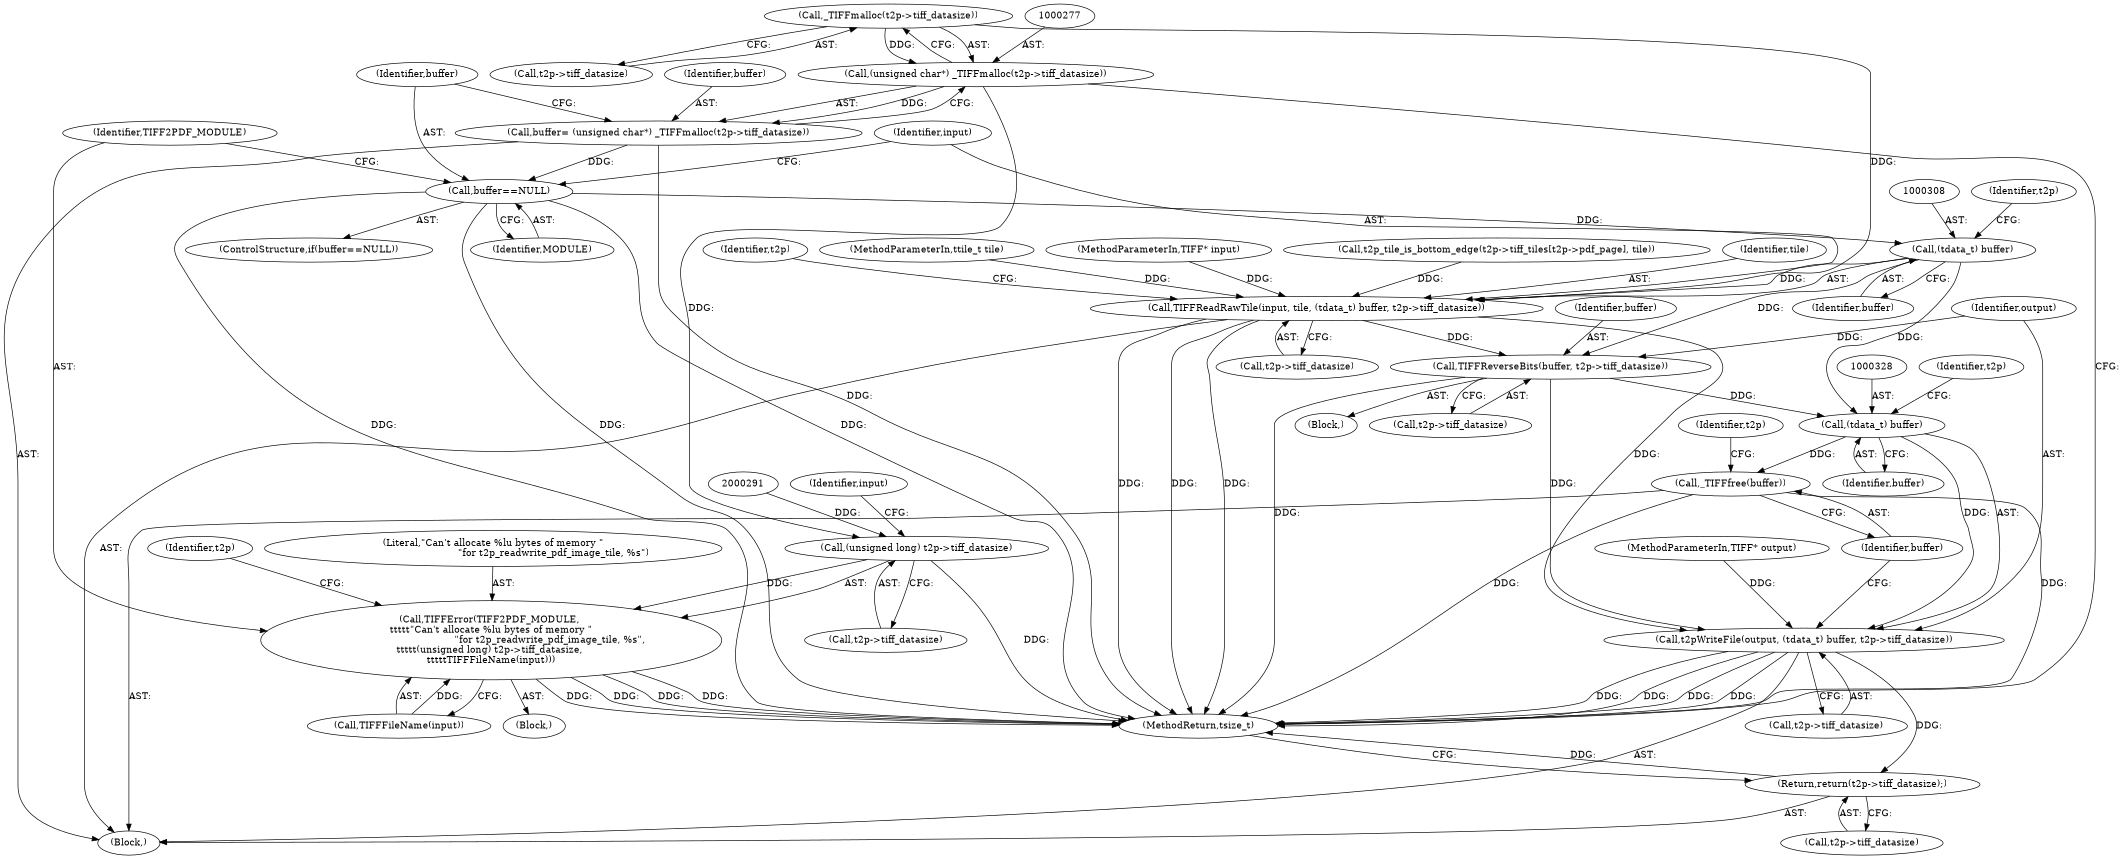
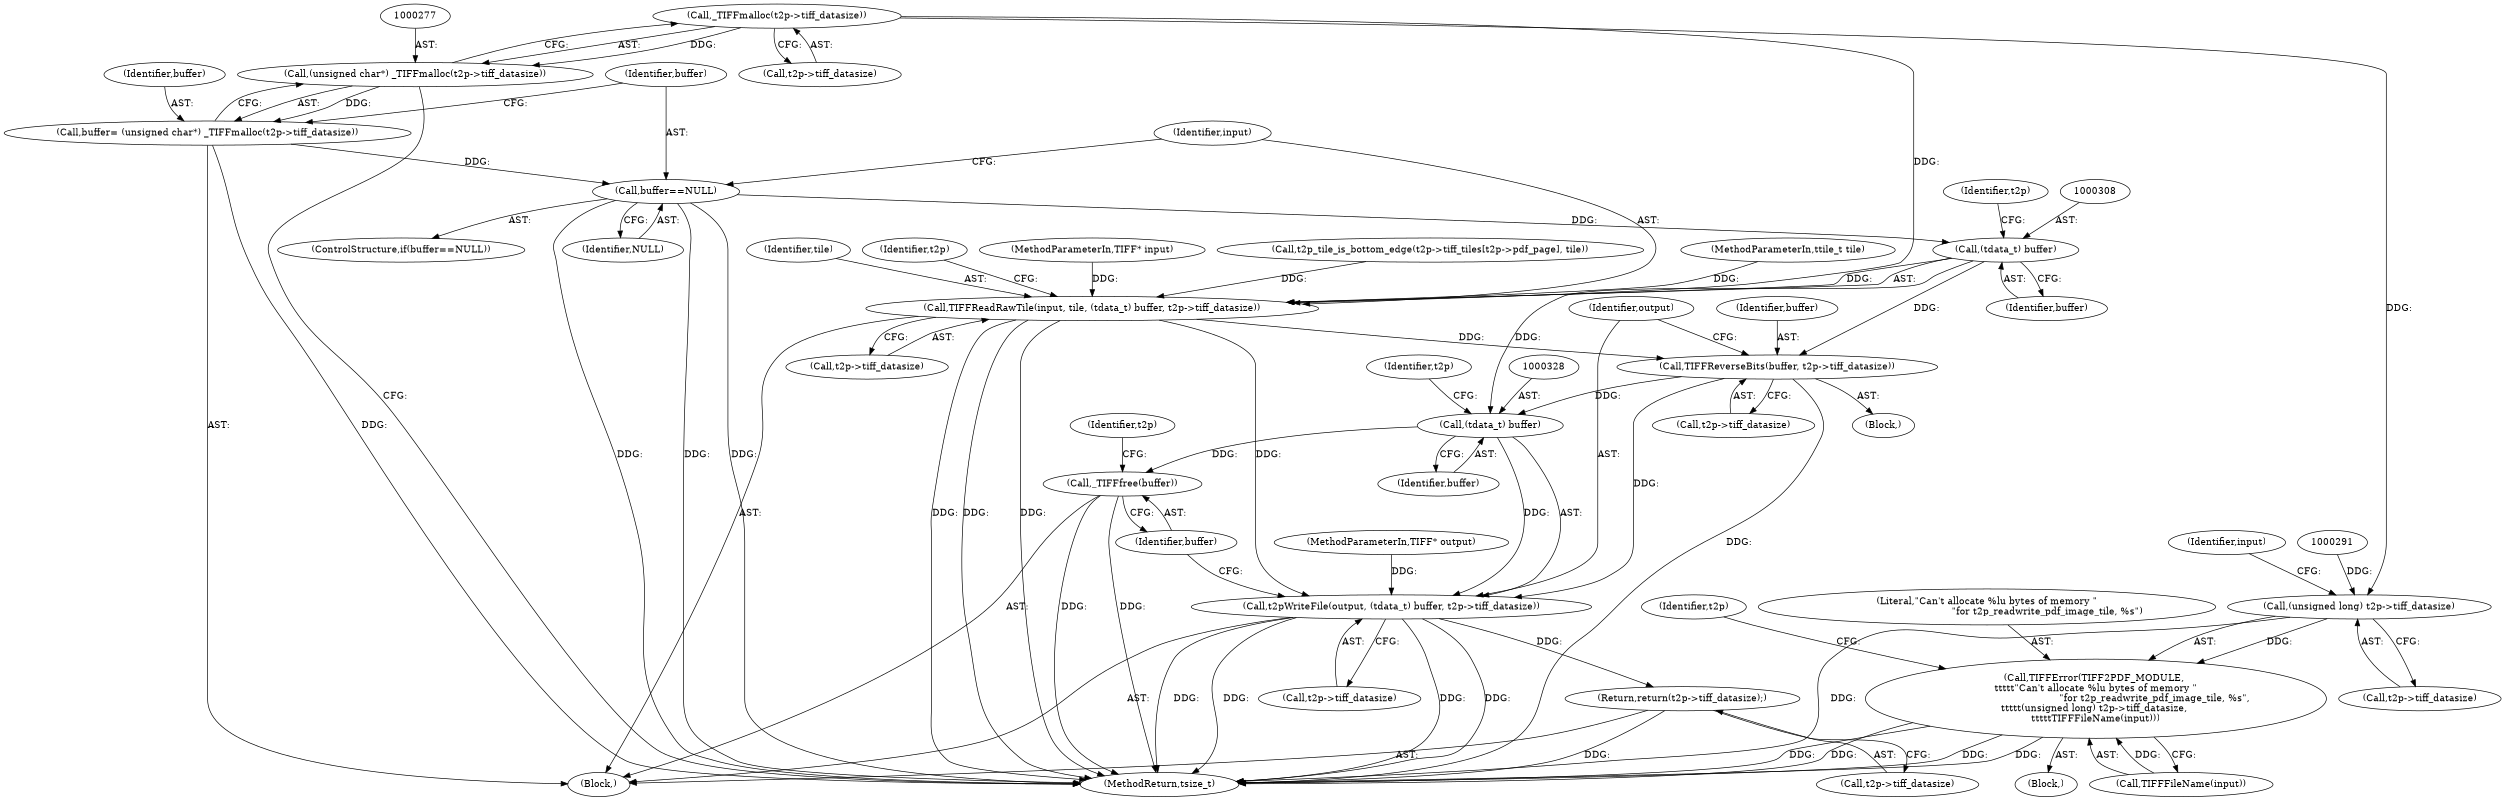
(170, 133) -> none
(711, 233) -> (1903, 37)
(542, 250) -> (623, 250)
(1852, 338) -> (1727, 338)
(743, 484) -> (2333, 542)
(1496, 766) -> none
